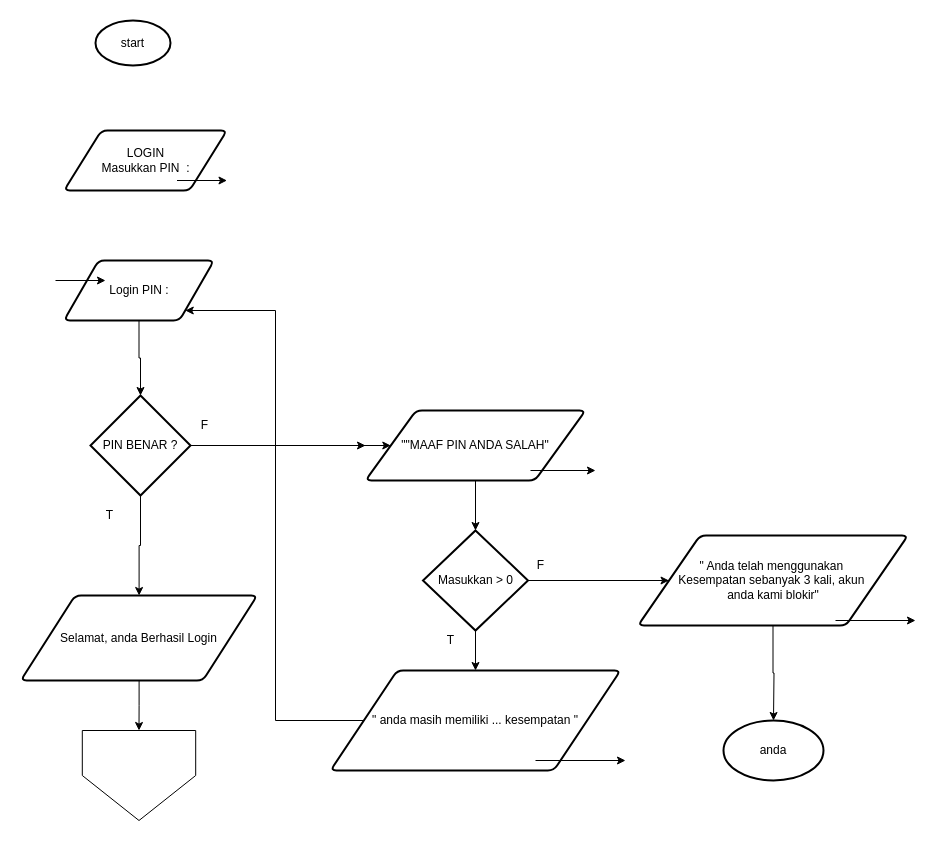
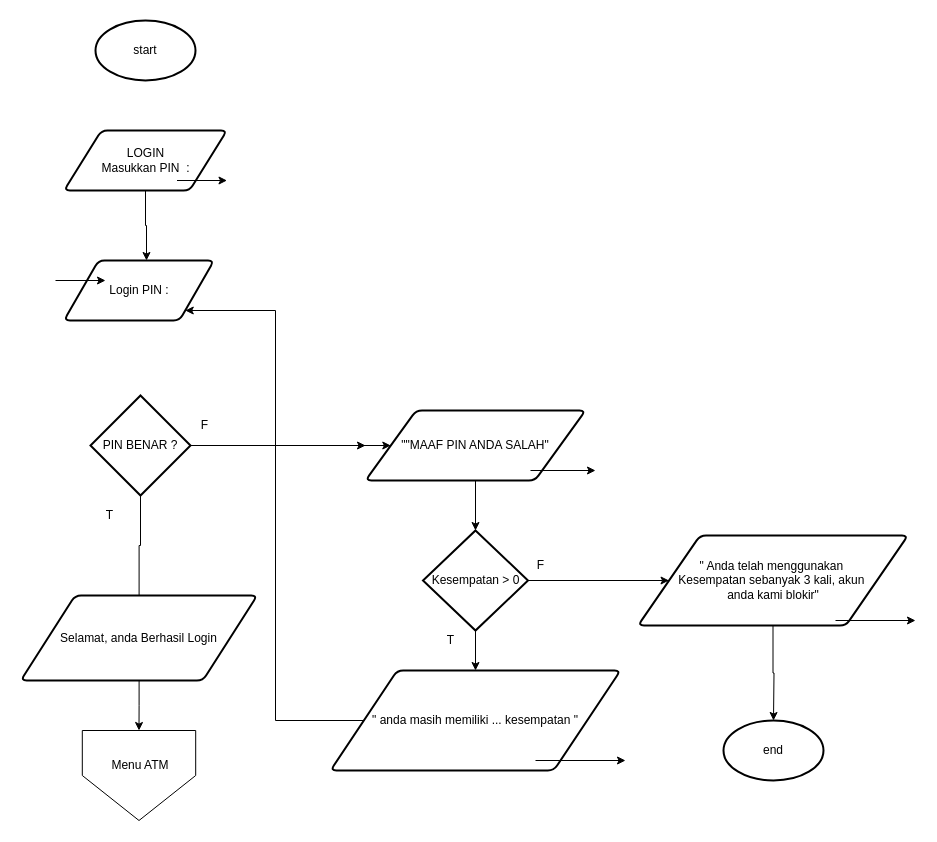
(133, 43) -> (146, 51)
none -> (146, 223)
(139, 355) -> none
(476, 581) -> (476, 581)
(139, 587) -> (139, 590)
(774, 751) -> (774, 751)
none -> (141, 766)
